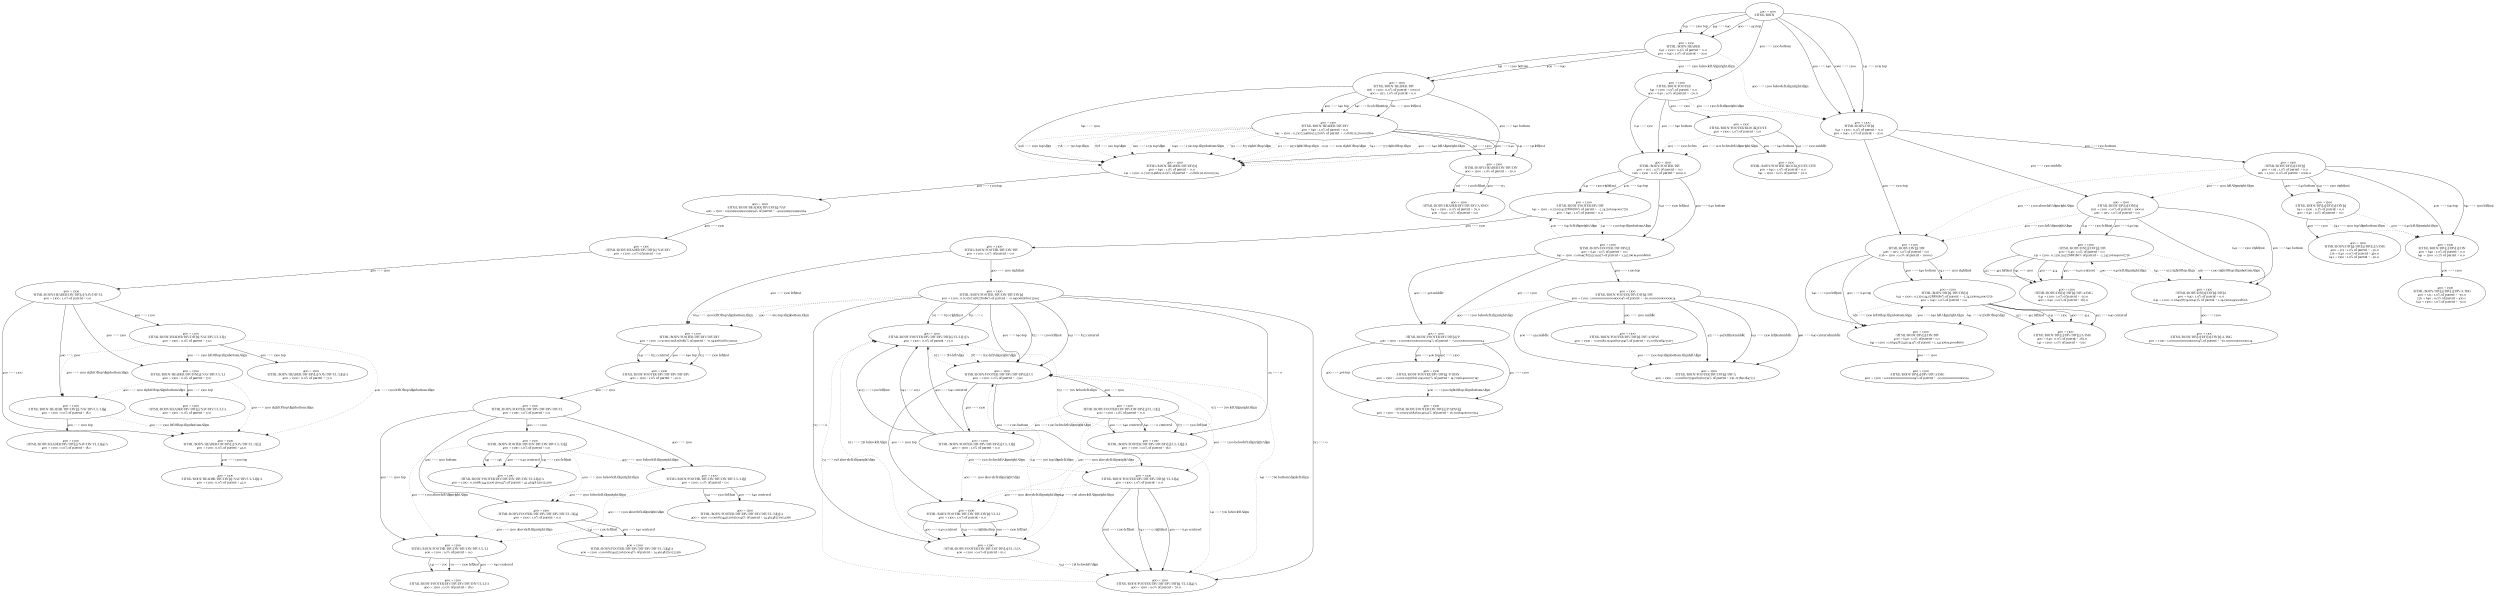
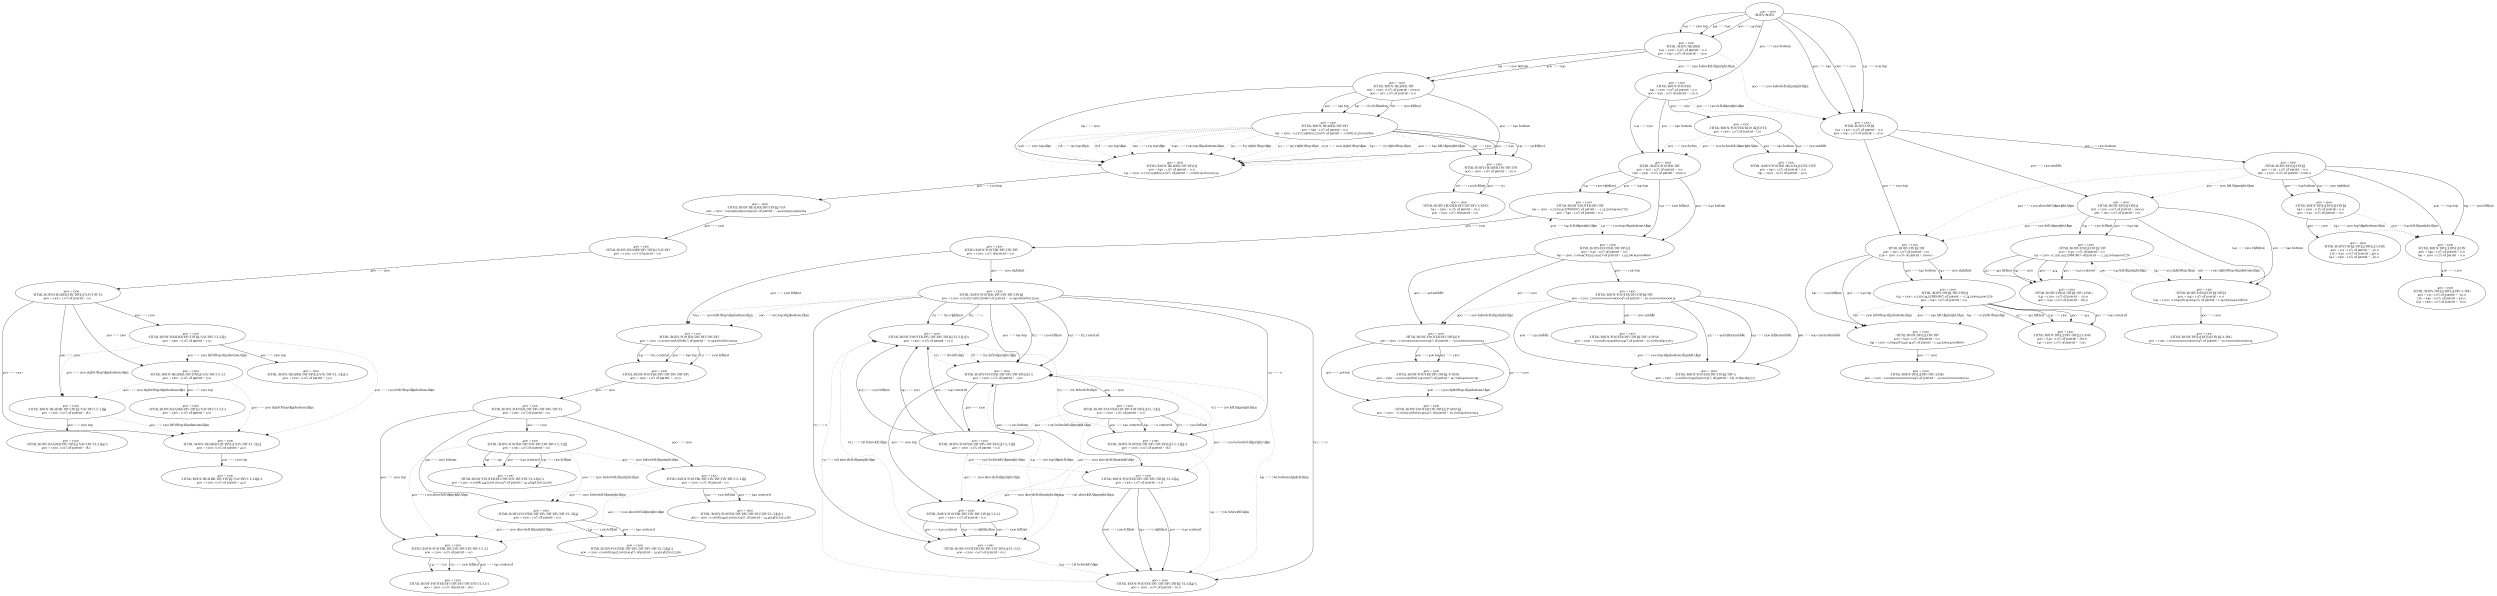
(1765, 12) -> (1765, 12)
